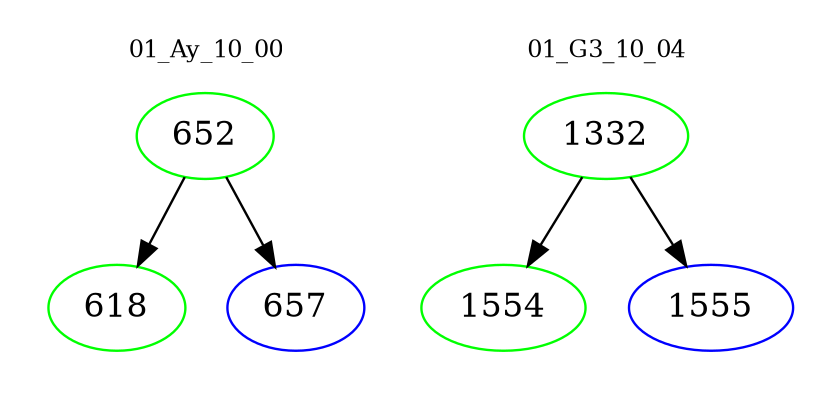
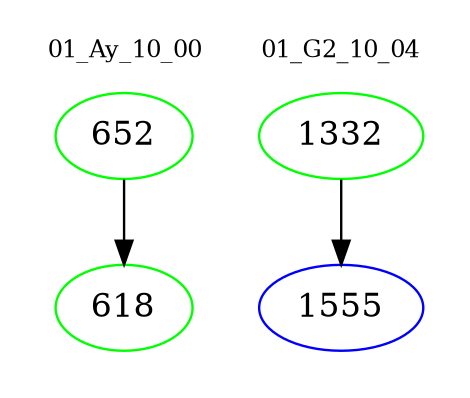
(607, 51) -> (341, 51)
(296, 308) -> none
(503, 308) -> none
